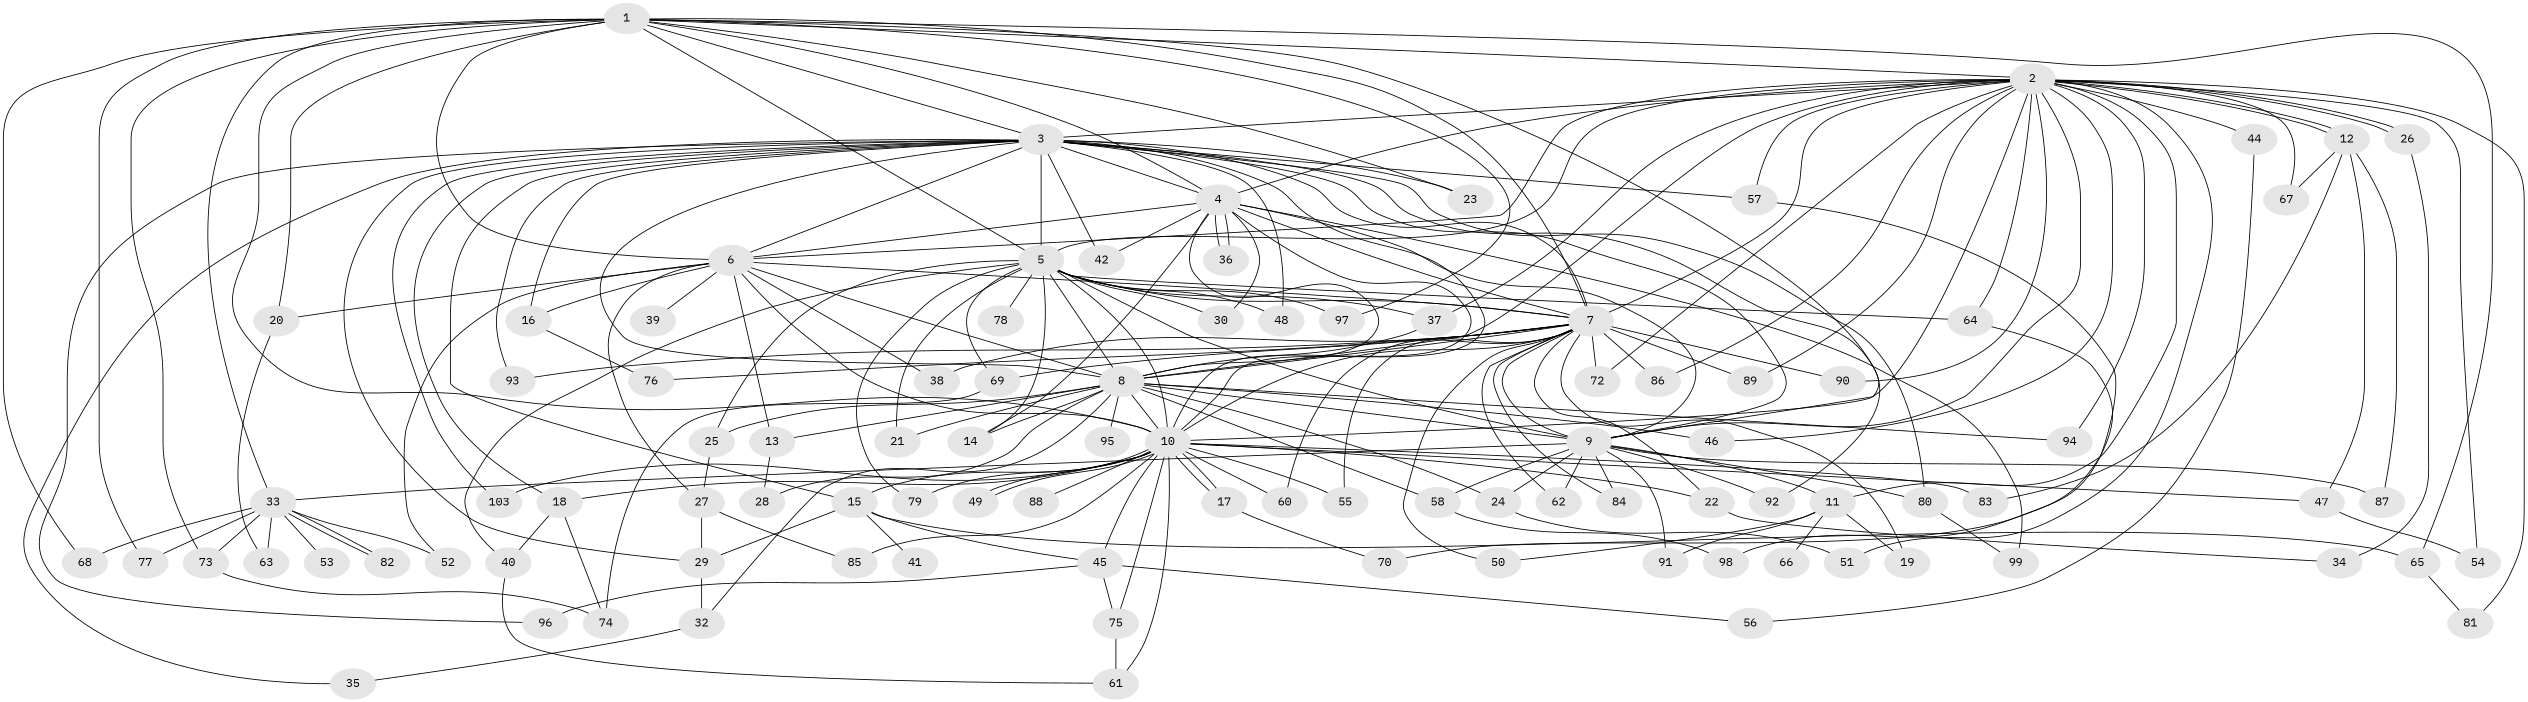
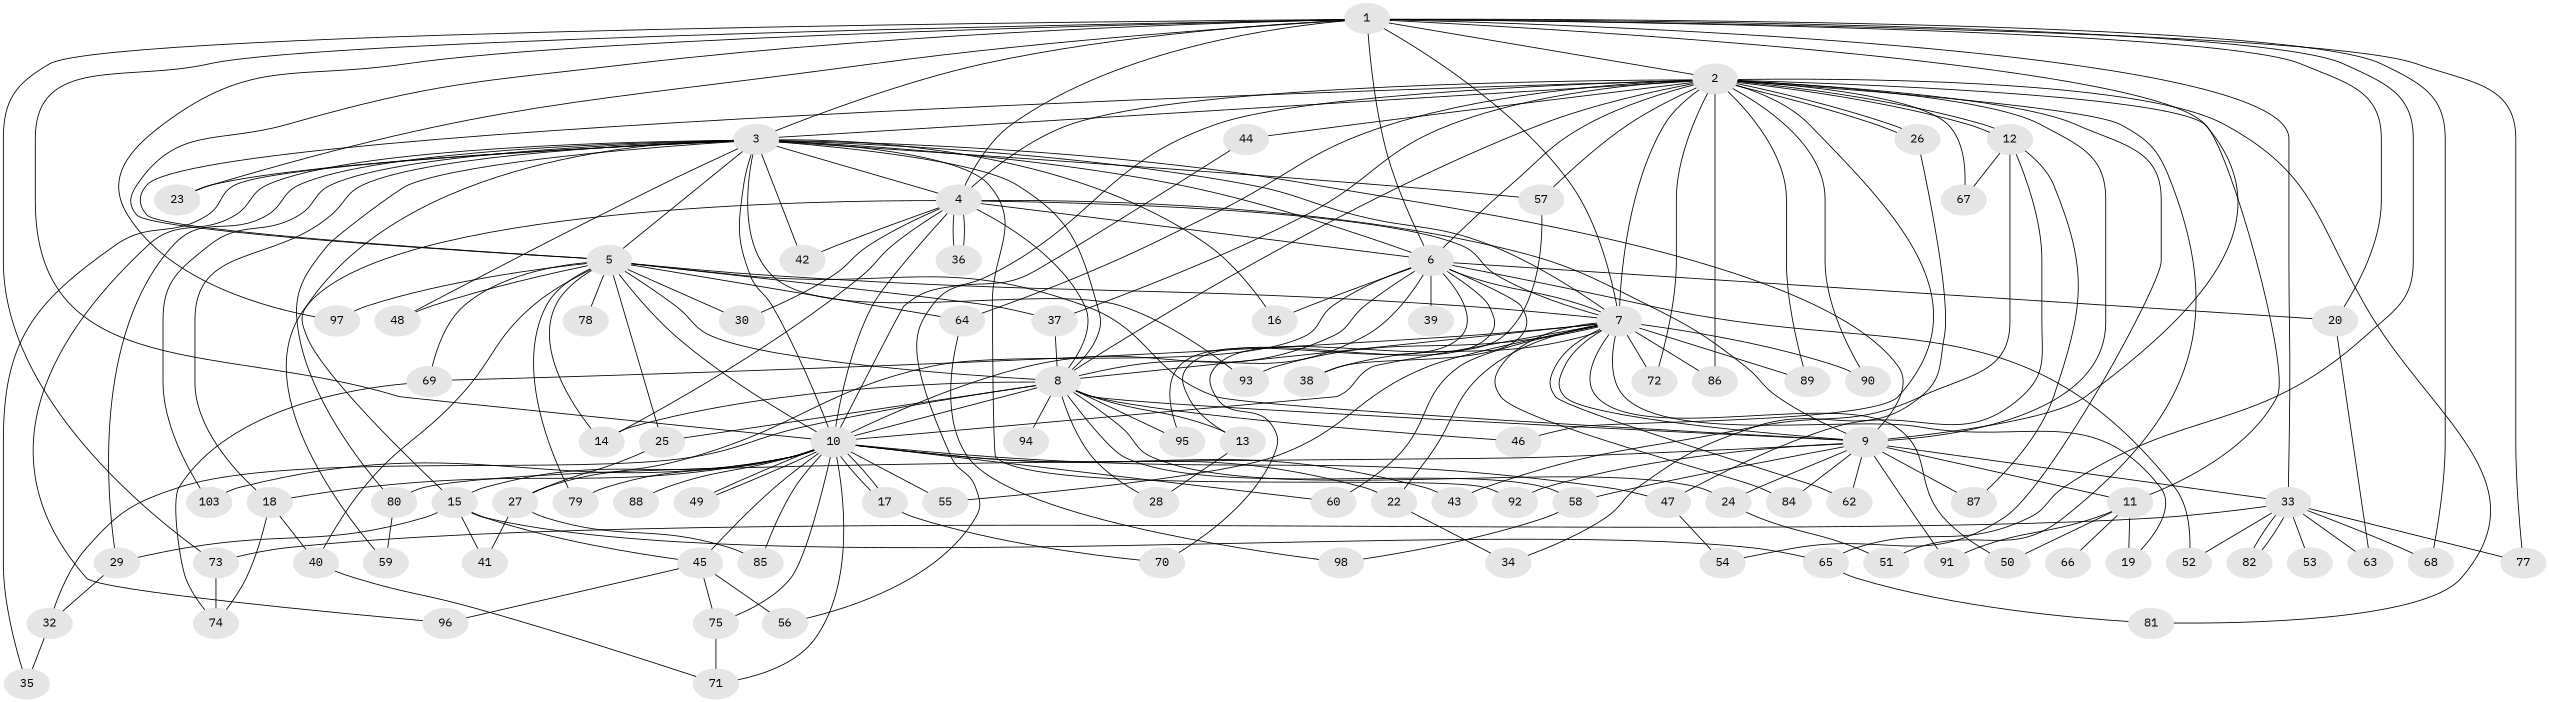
(2144, 240) -> none
none -> (1324, 351)
(651, 381) -> none
(897, 442) -> none
(1986, 502) -> (1455, 502)
(702, 533) -> (497, 539)
(2016, 563) -> (386, 563)
(1116, 684) -> (716, 684)
